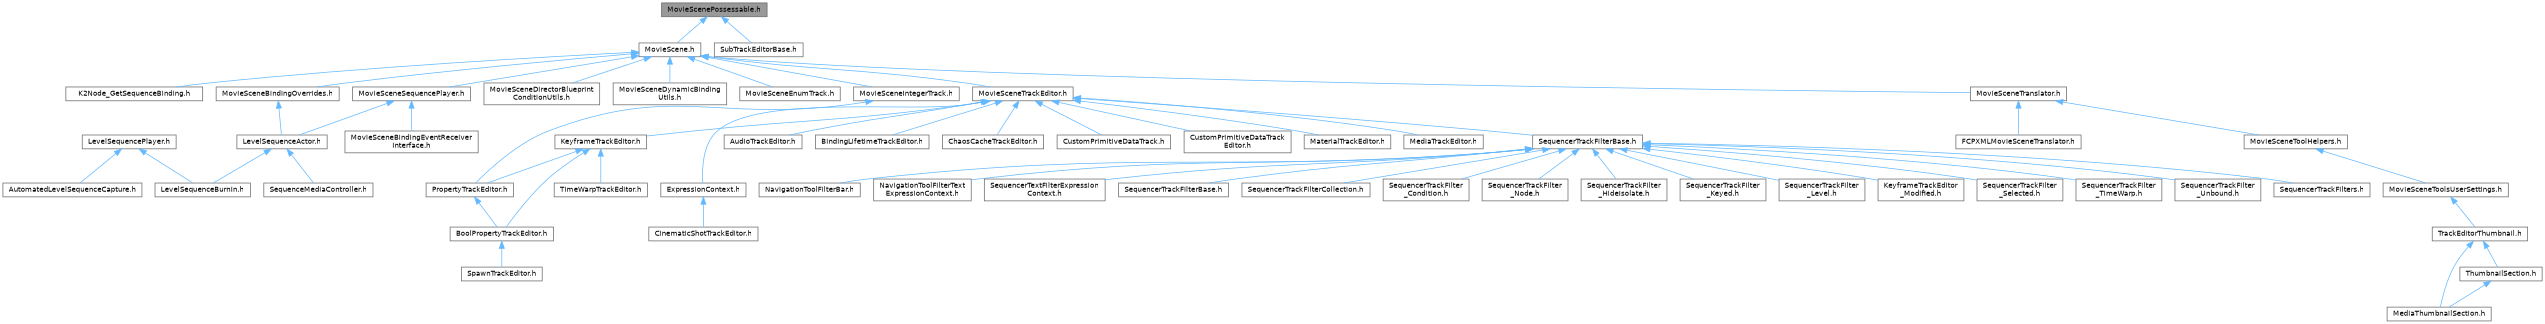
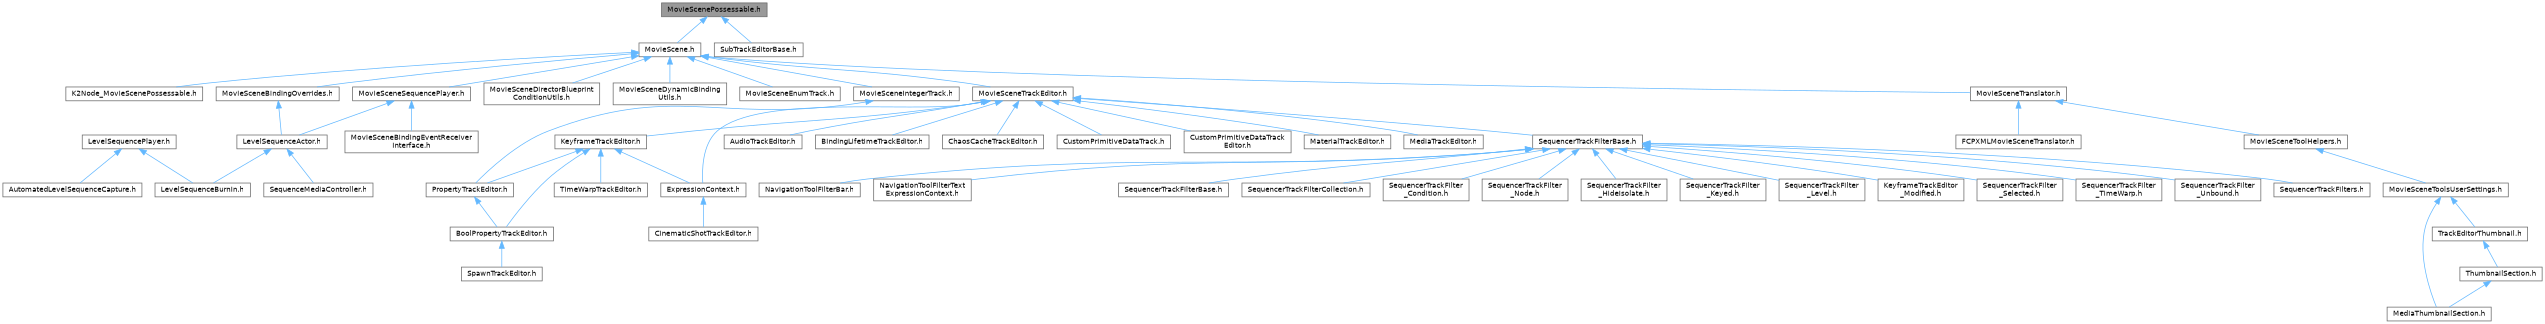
(134, 94) -> (134, 94)
none -> (655, 167)
(1045, 190) -> none
(2450, 275) -> (2423, 254)
